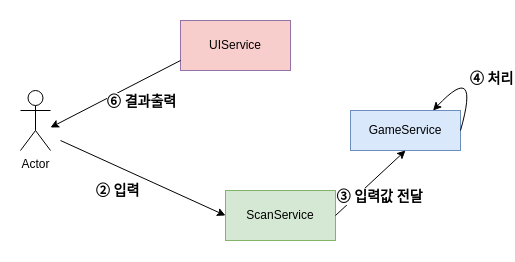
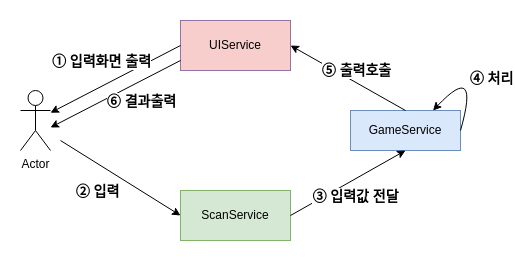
none -> (119, 77)
none -> (351, 80)
(281, 216) -> (236, 216)
